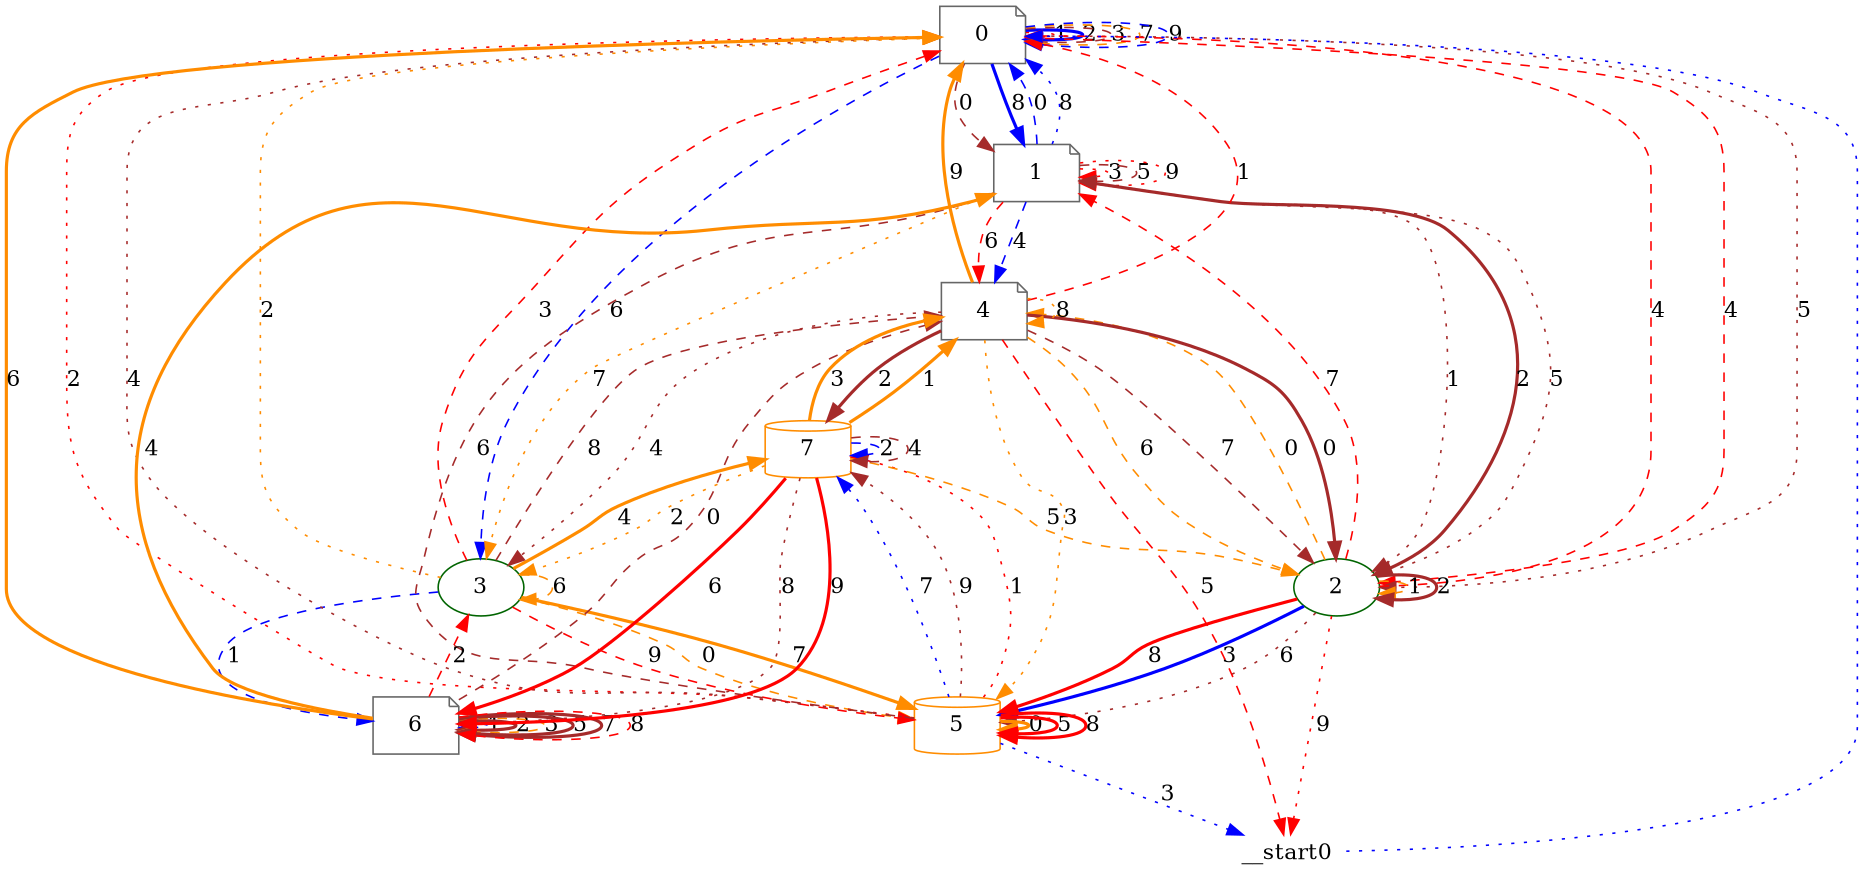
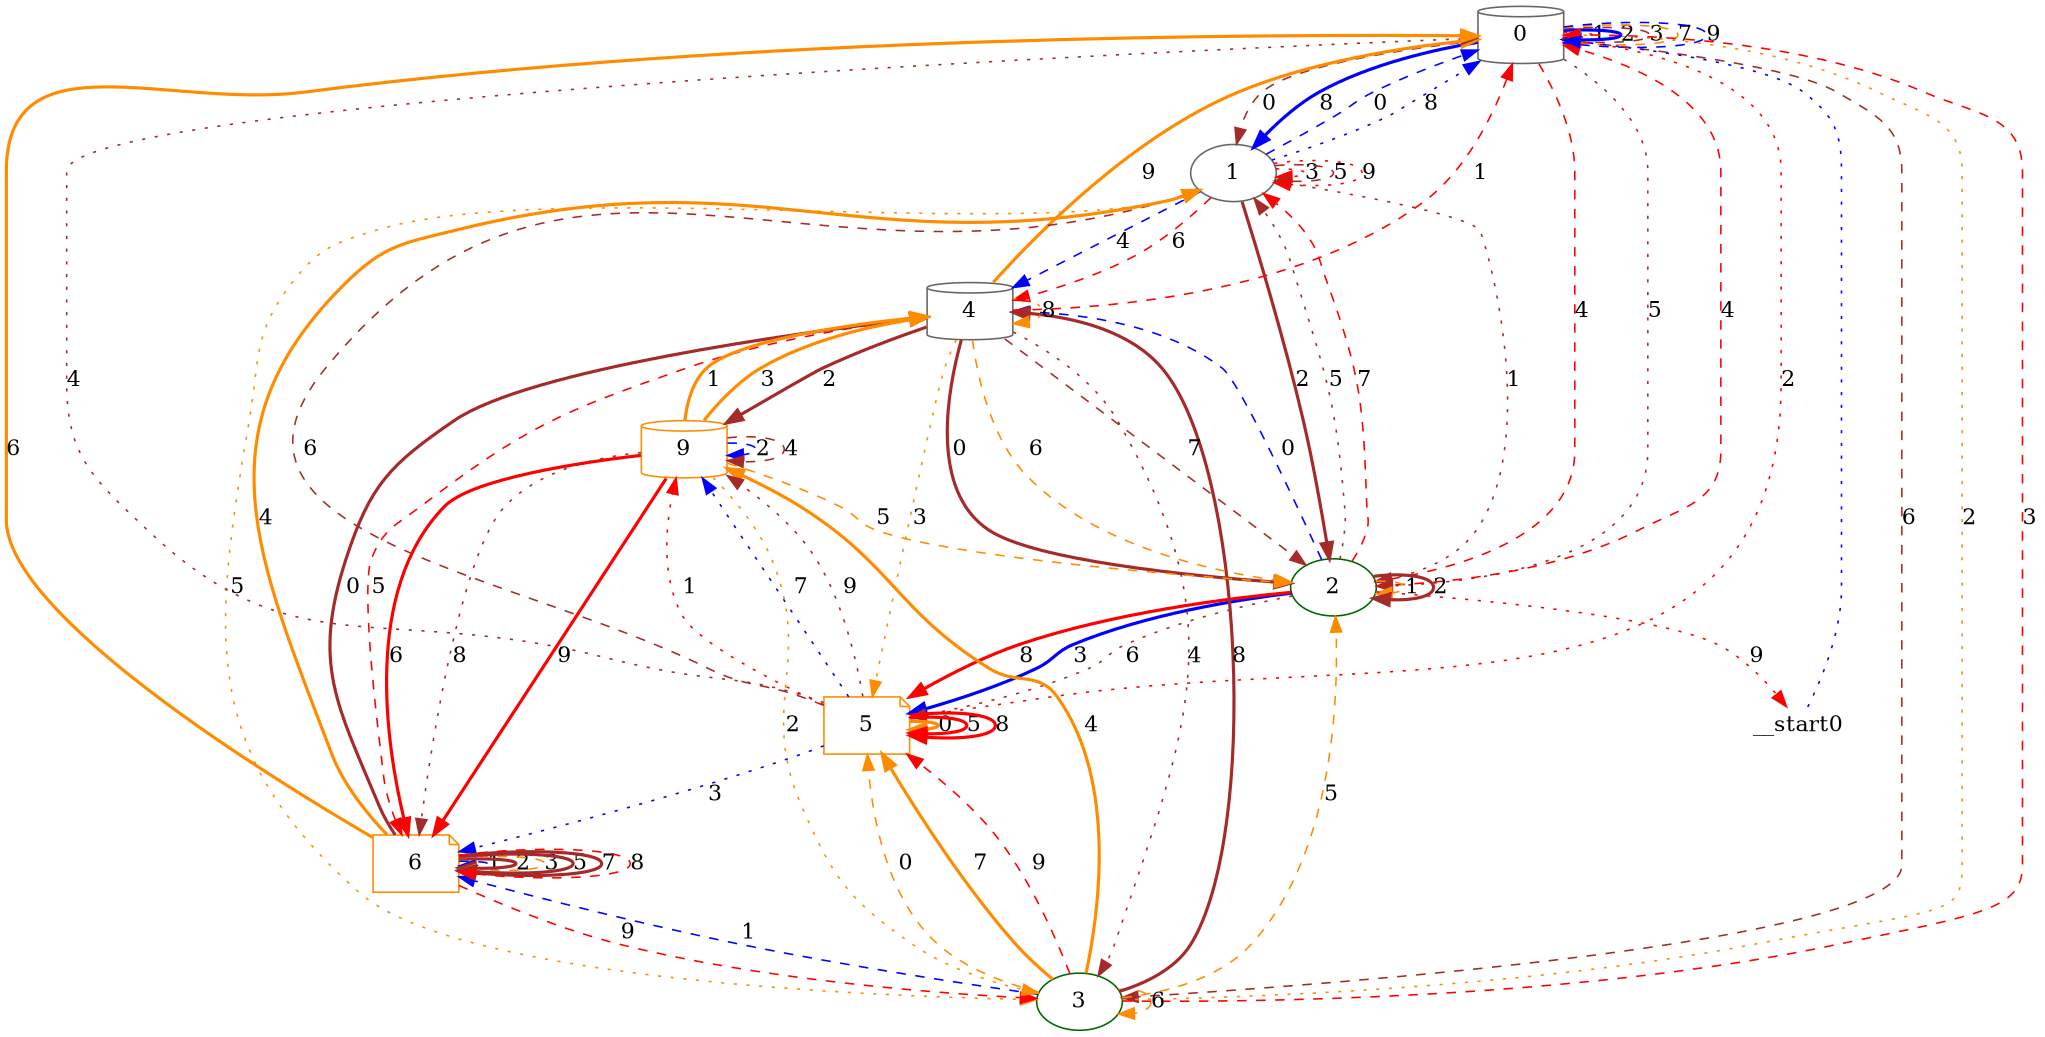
(983, 35) -> (1521, 35)
(1037, 173) -> (1233, 173)
(648, 247) -> (1902, 717)
(984, 311) -> (970, 311)
(662, 358) -> (1230, 623)
(600, 380) -> (238, 587)
(1228, 384) -> (1226, 373)
(808, 449) -> (684, 449)
(701, 513) -> (454, 421)
(1167, 566) -> (507, 446)
(460, 656) -> (629, 933)
(416, 725) -> (416, 864)
(957, 725) -> (867, 725)
(1114, 786) -> (651, 801)
none -> (1300, 864)
